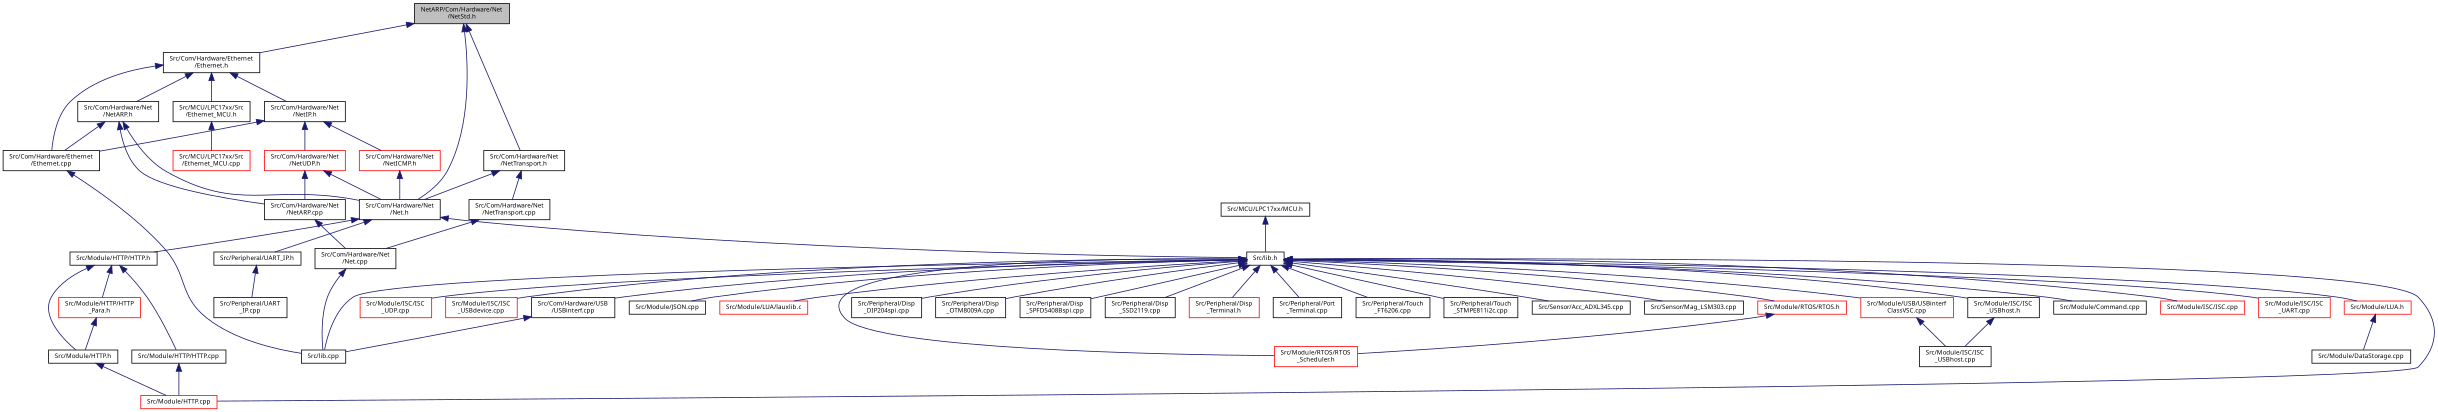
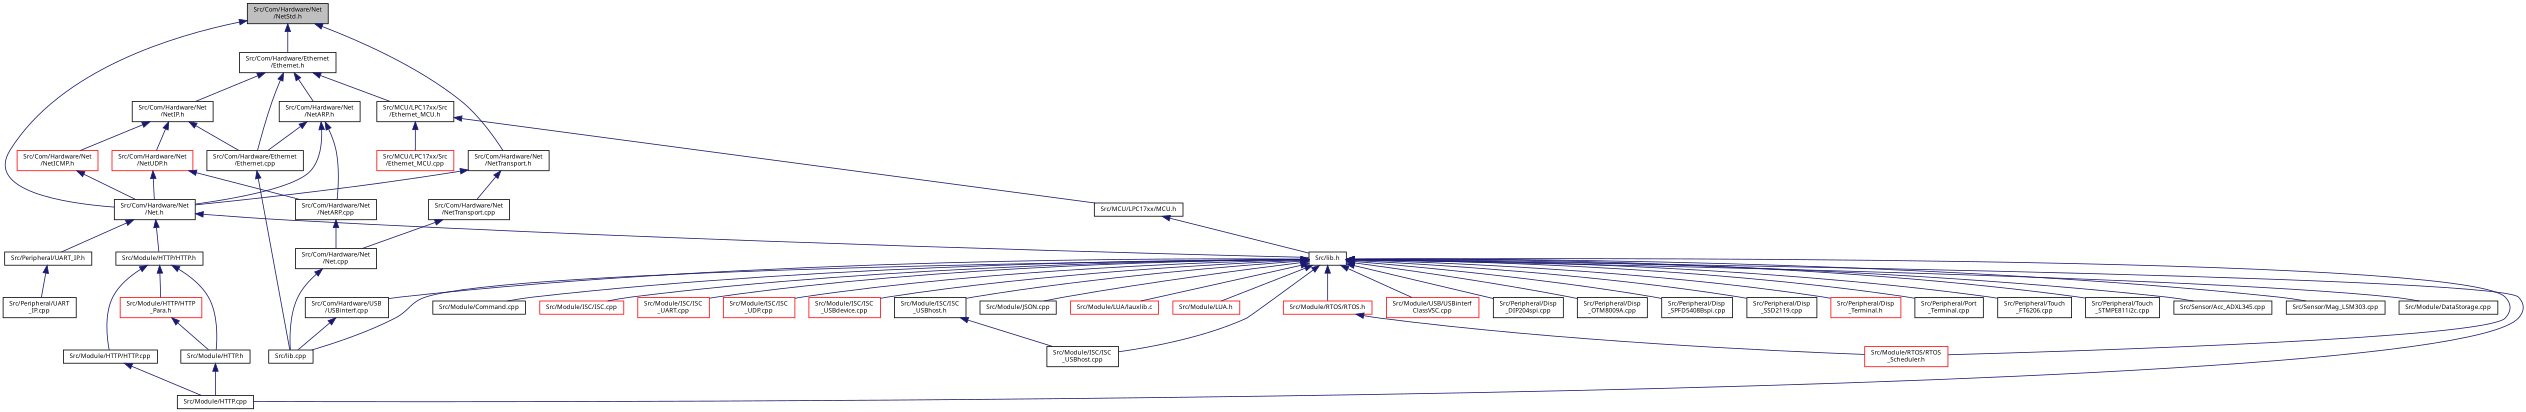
(462, 14) -> (288, 14)
none -> (778, 161)
(1934, 335) -> (1223, 327)
(2368, 336) -> (1887, 272)
(179, 402) -> (215, 402)
